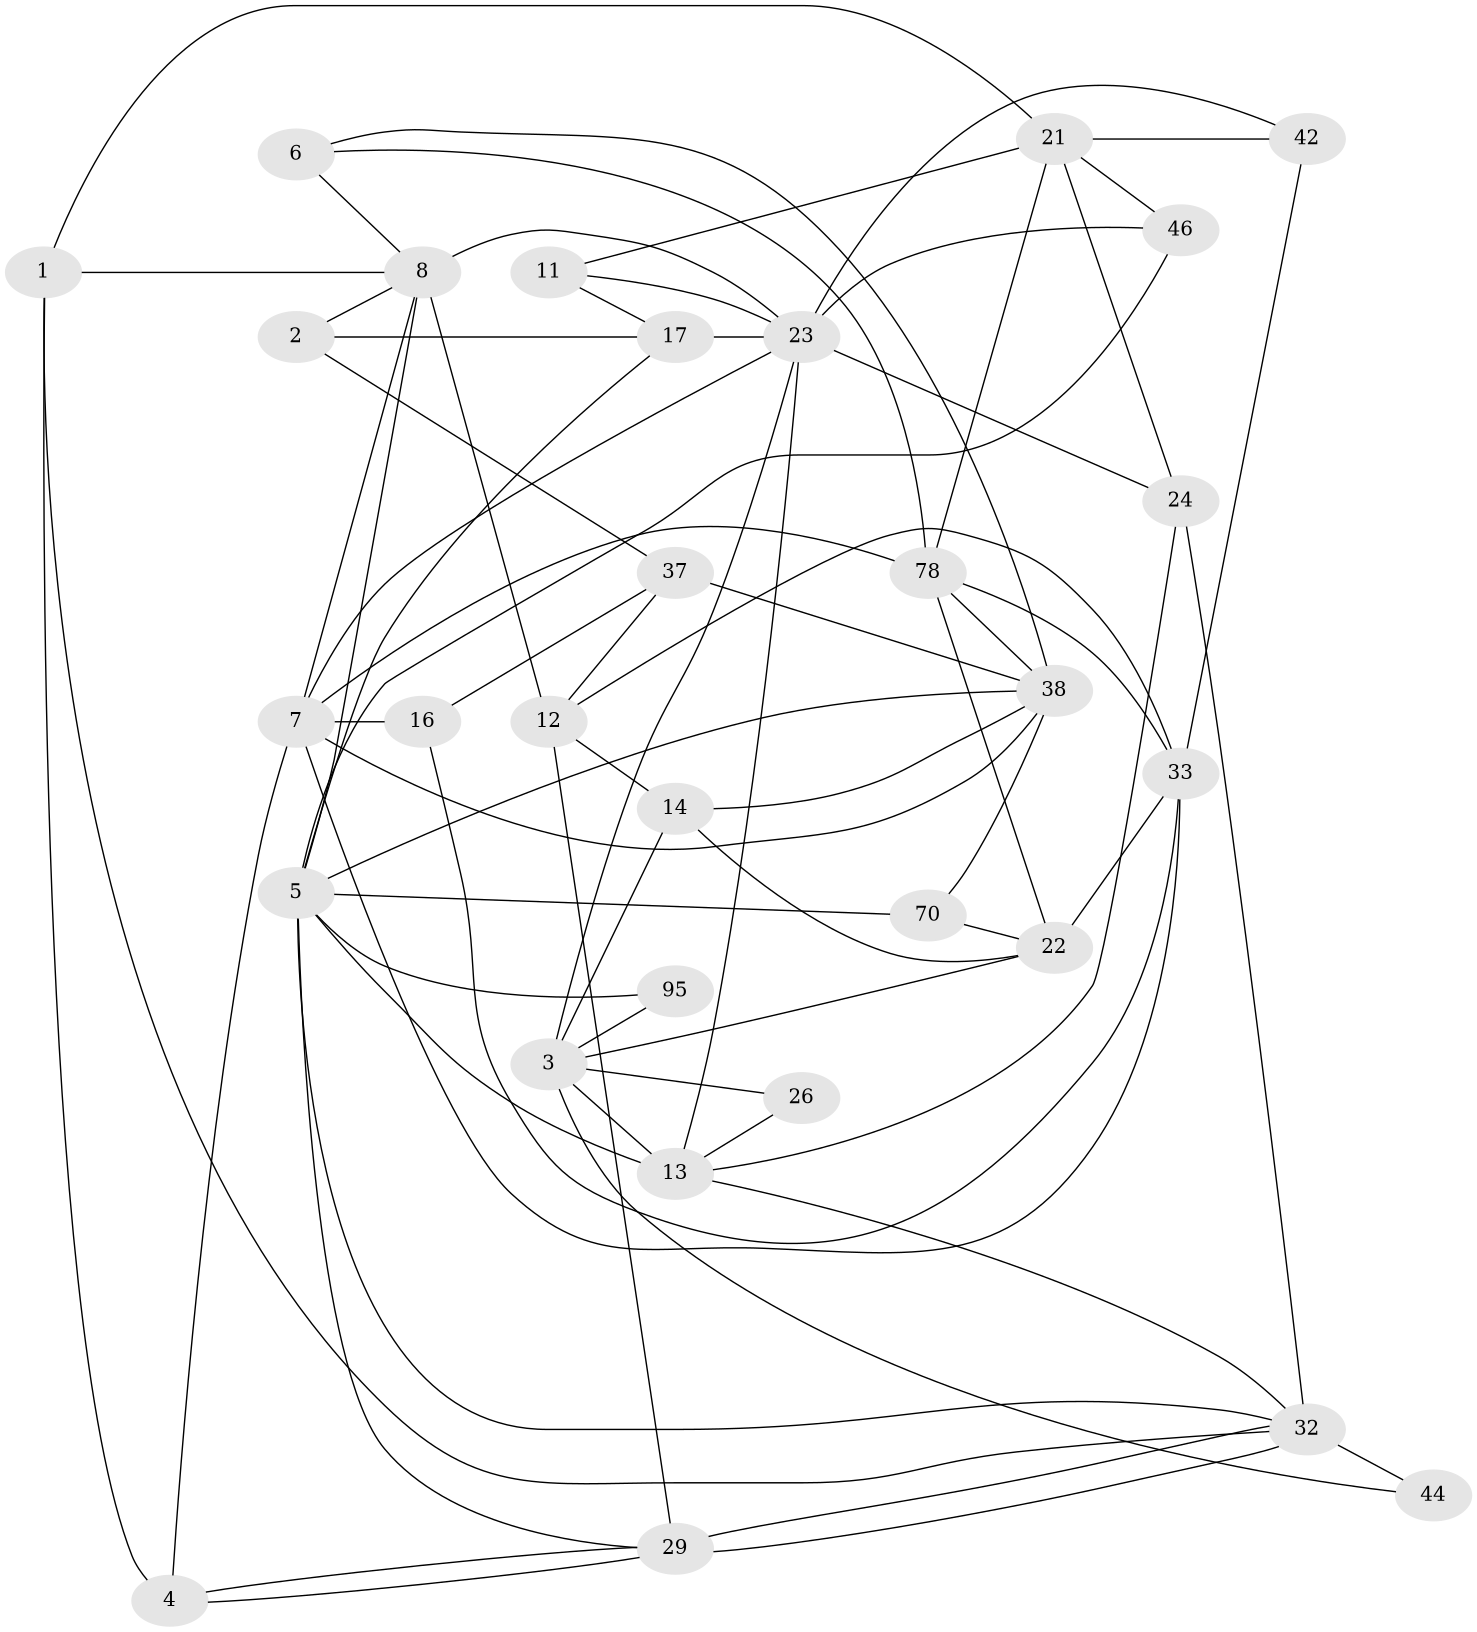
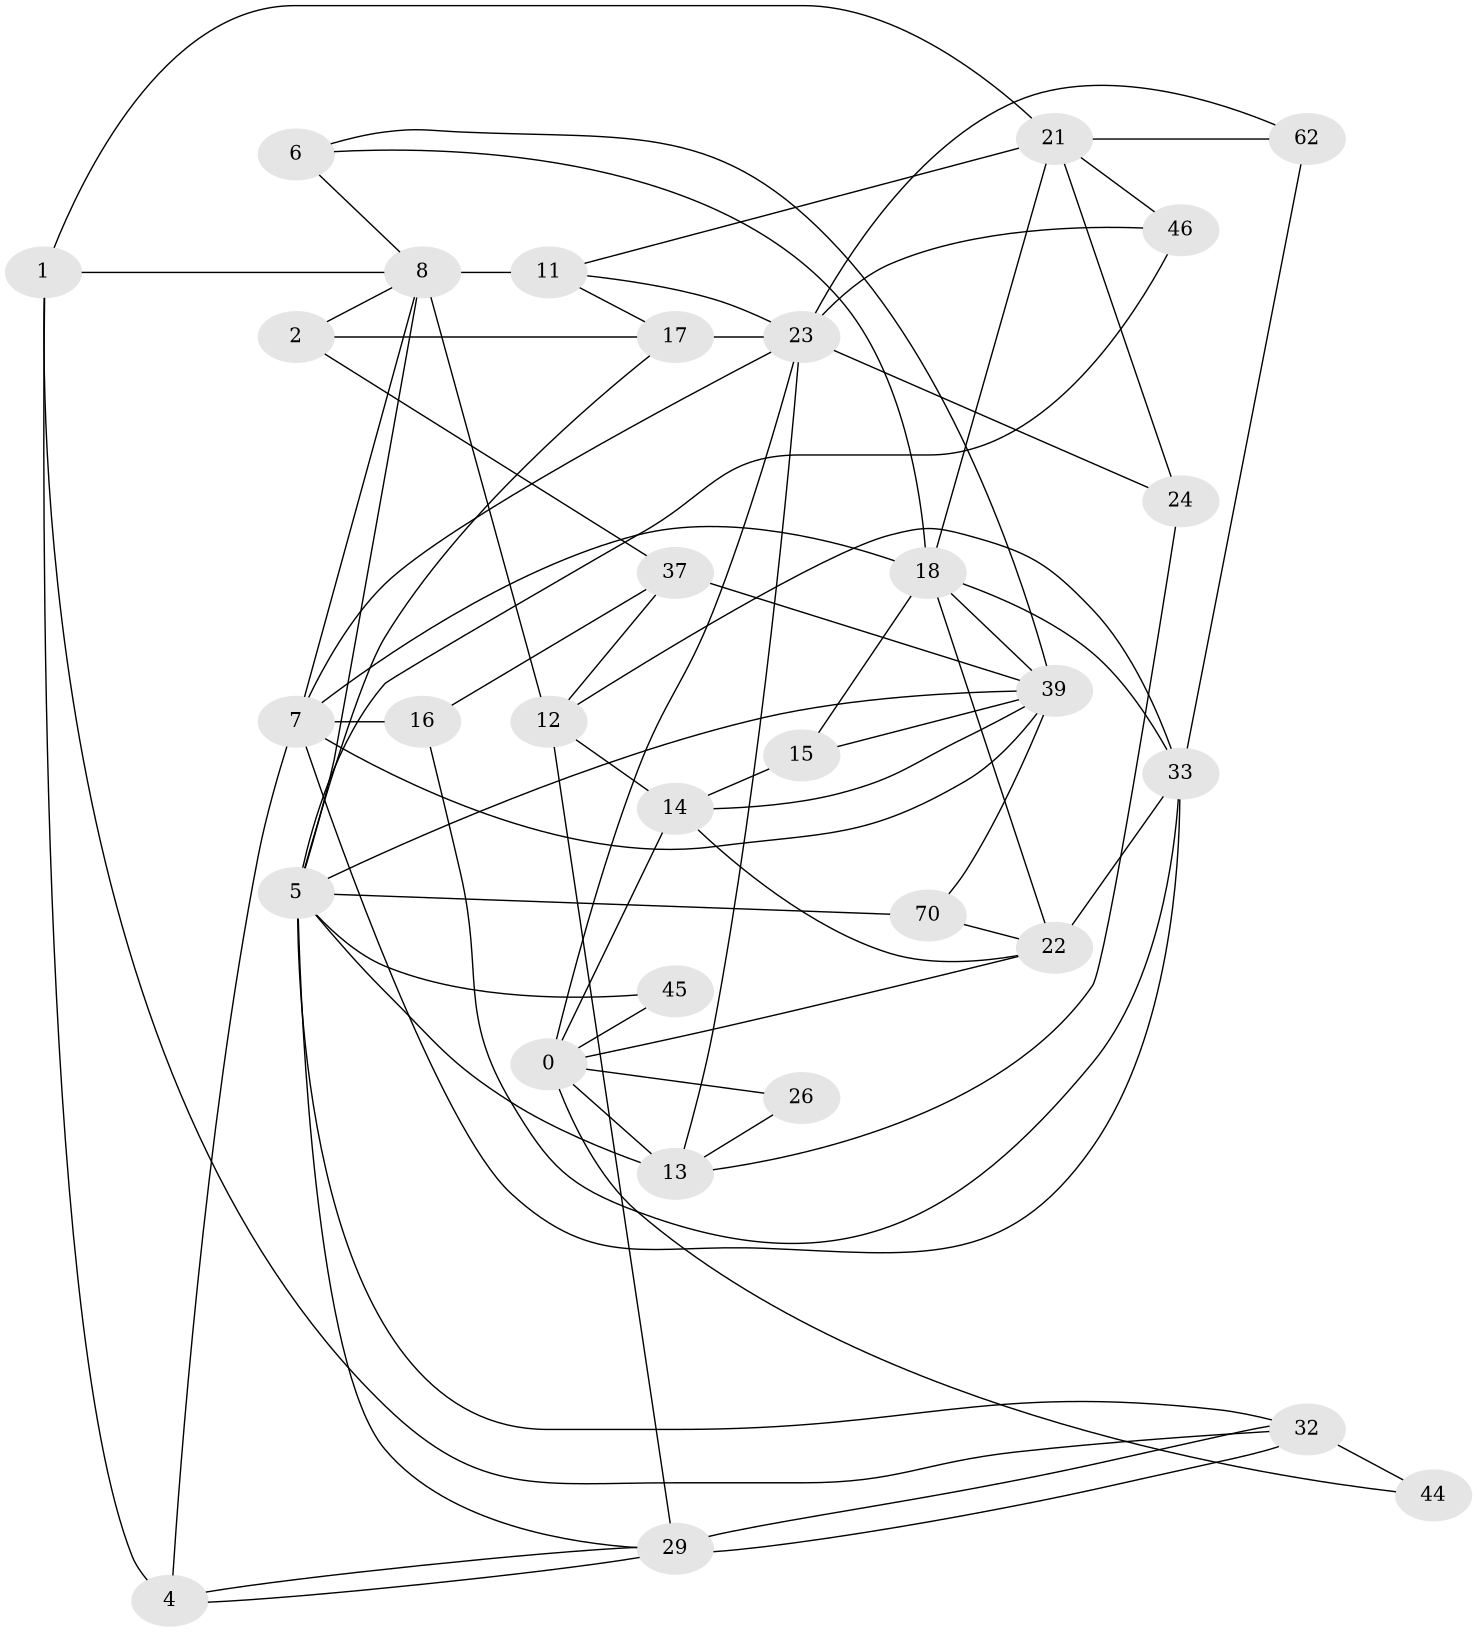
(1307, 139) -> (1307, 139)
(623, 240) -> (486, 272)
(928, 573) -> (928, 573)
(1055, 691) -> (1055, 691)
none -> (802, 755)
(1249, 965) -> none
(675, 991) -> (675, 991)
(549, 1064) -> (549, 1064)
(1012, 1265) -> none
